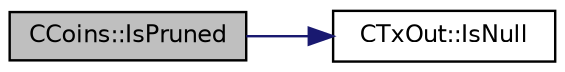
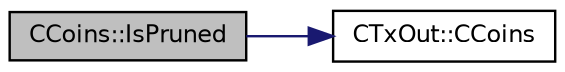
(444, 36) -> (444, 36)
